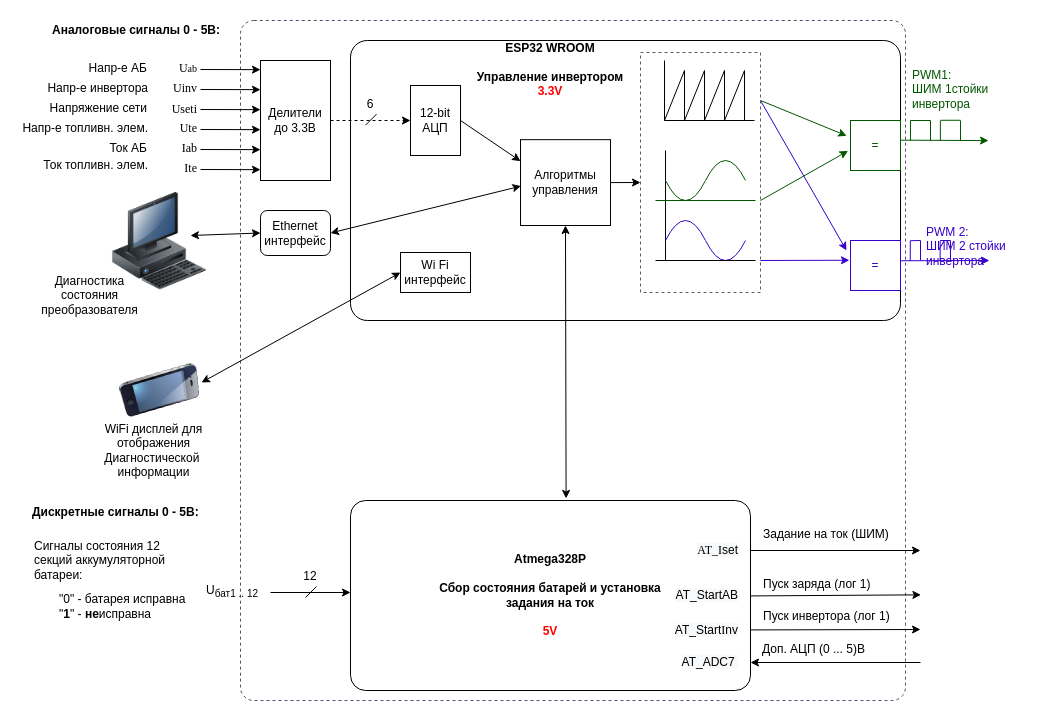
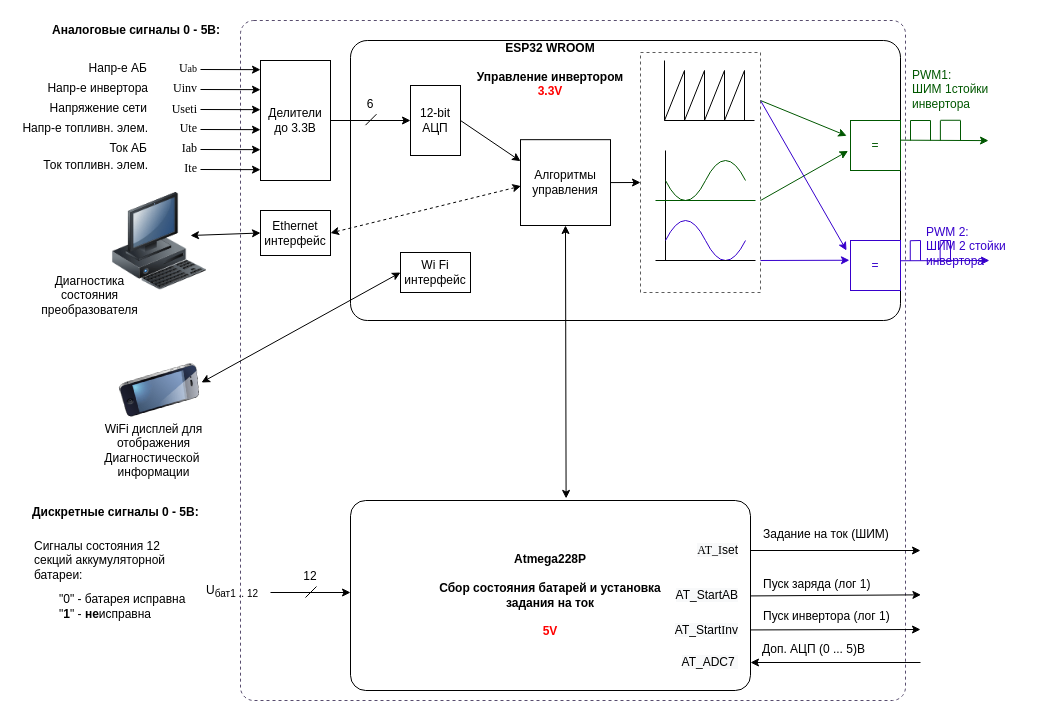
(367, 121) -> (367, 121)
(424, 210) -> (424, 210)
(296, 233) -> (296, 233)
(551, 596) -> (551, 596)
